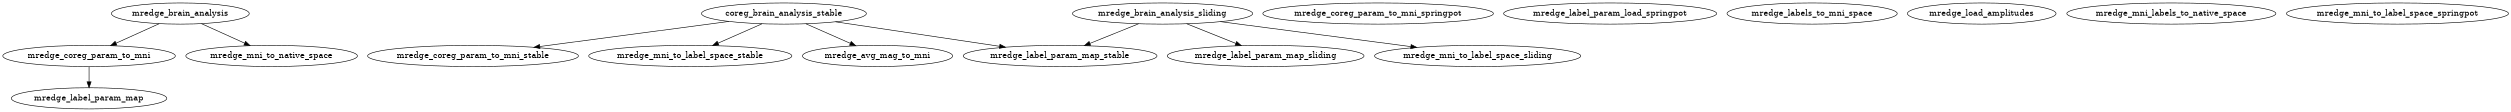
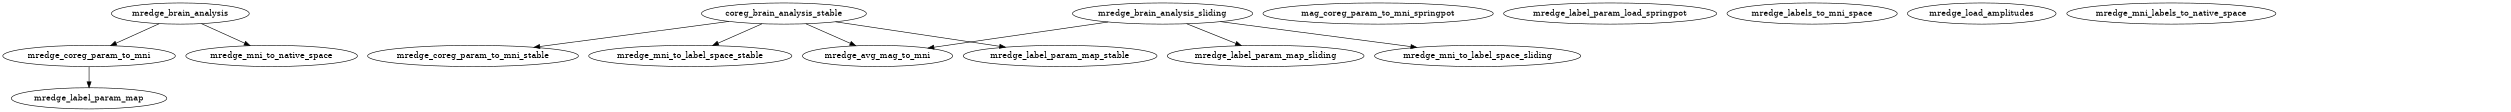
(1378, 14) -> (1378, 14)
(2397, 14) -> none
(1114, 34) -> (1021, 35)
